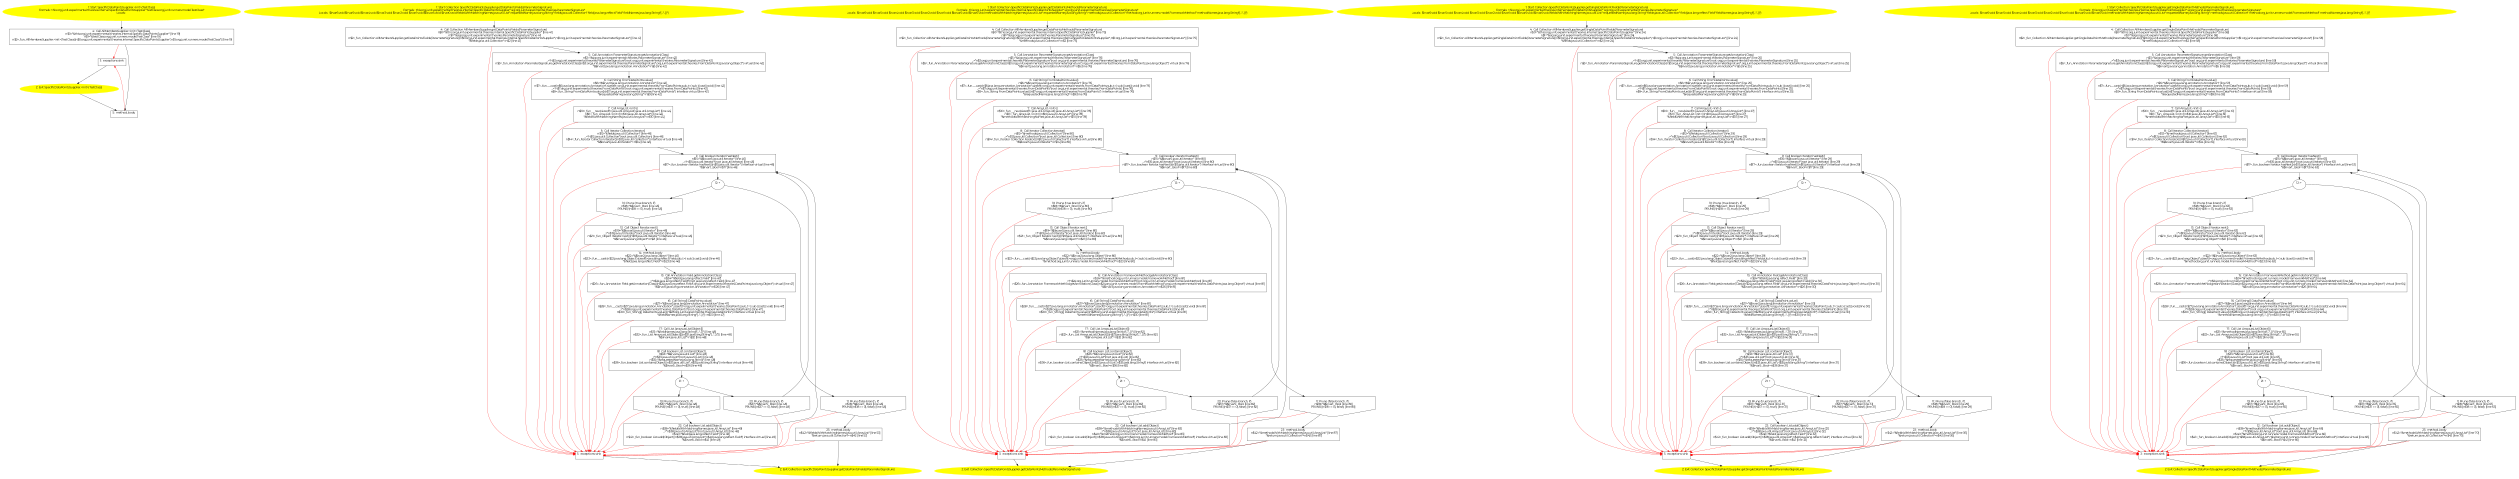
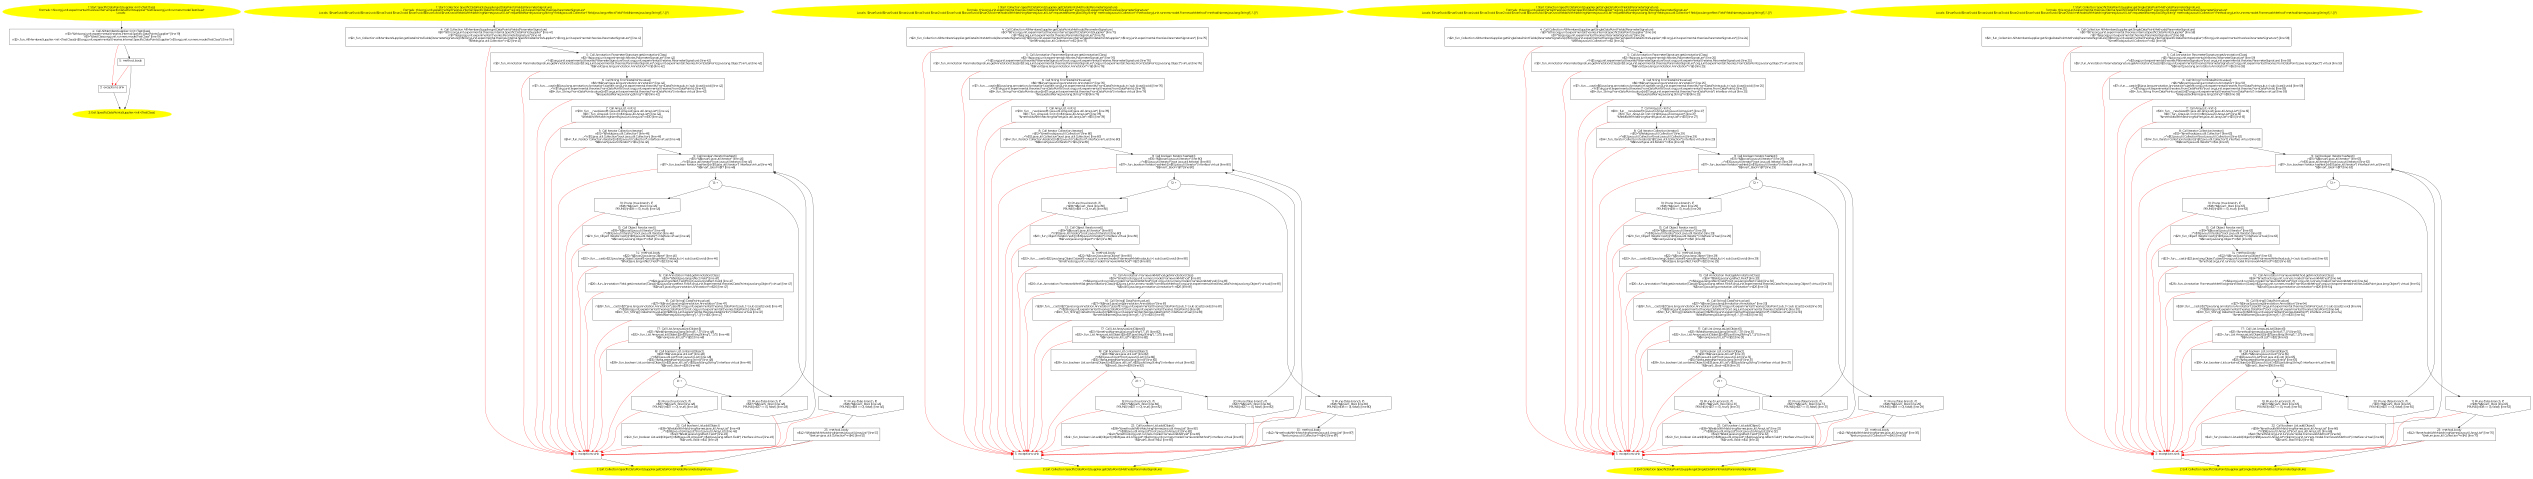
(97, 102) -> (130, 87)
